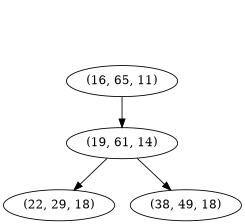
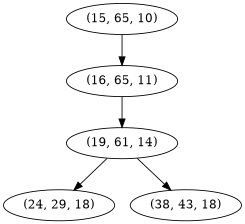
none -> (122, 19)
(59, 205) -> (59, 205)
(186, 205) -> (186, 205)
